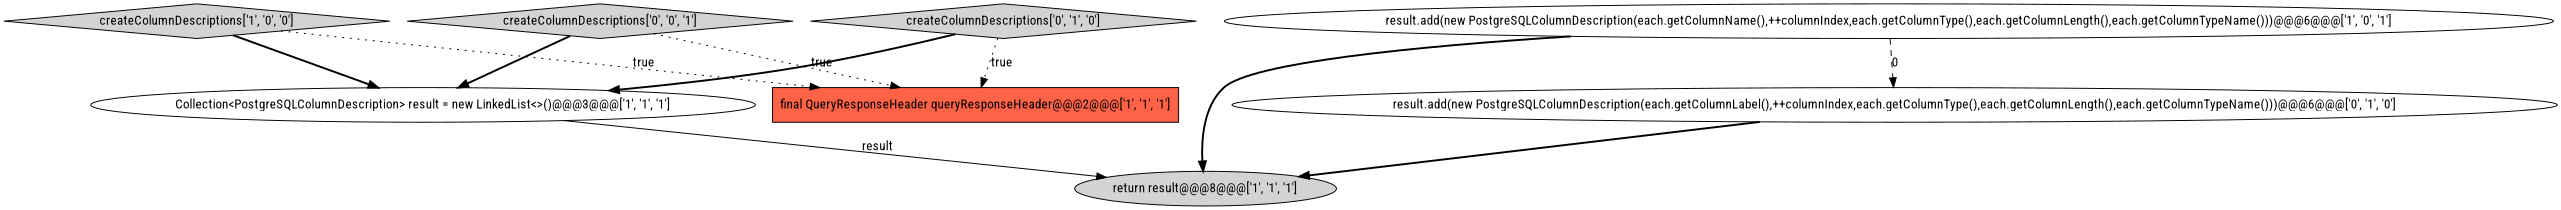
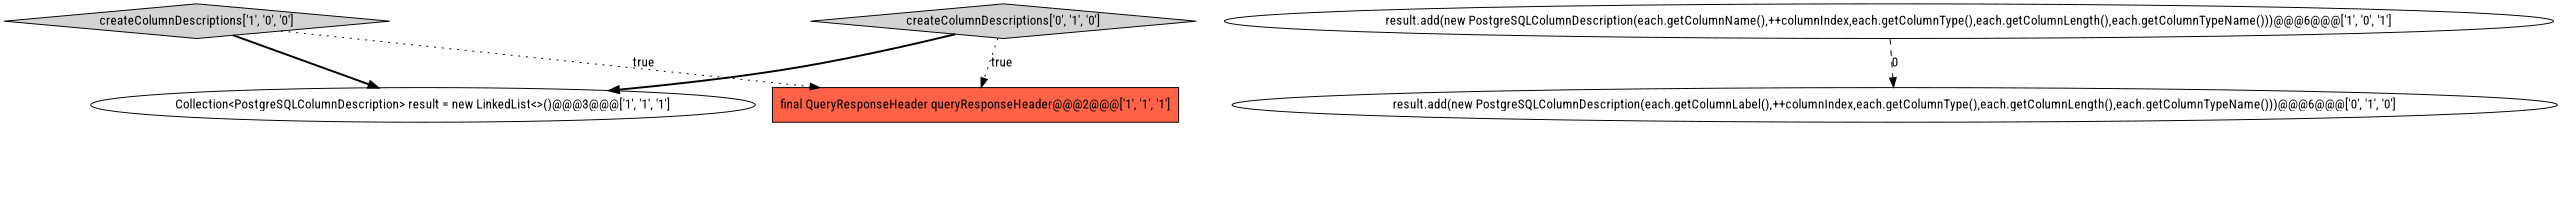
(600, 21) -> none
(1206, 189) -> none
